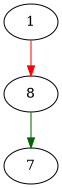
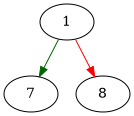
(31, 125) -> (51, 54)
